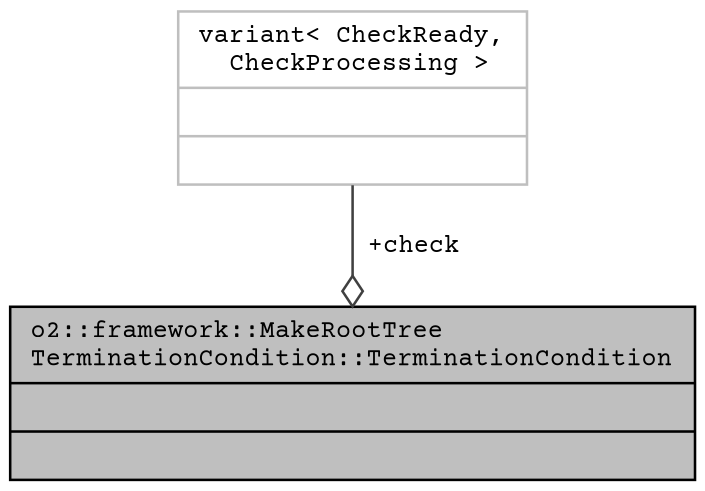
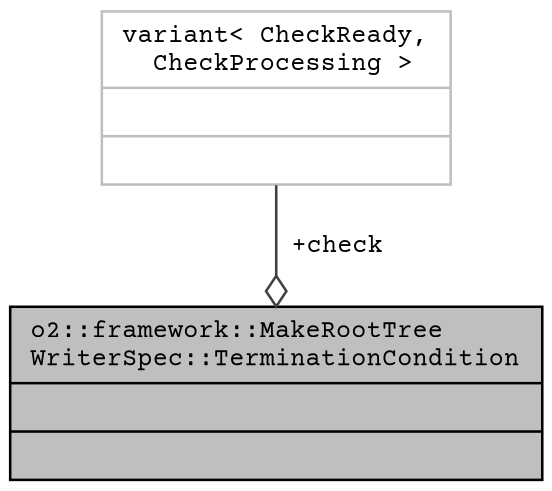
(353, 358) -> (276, 358)
